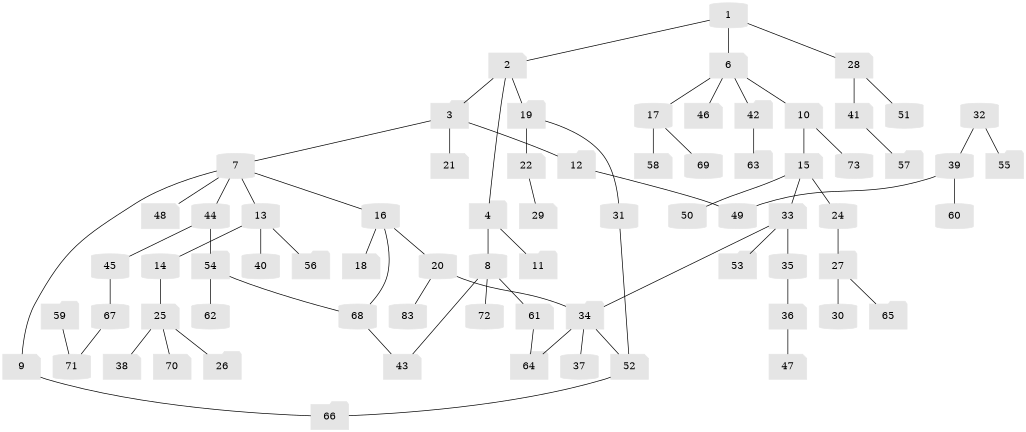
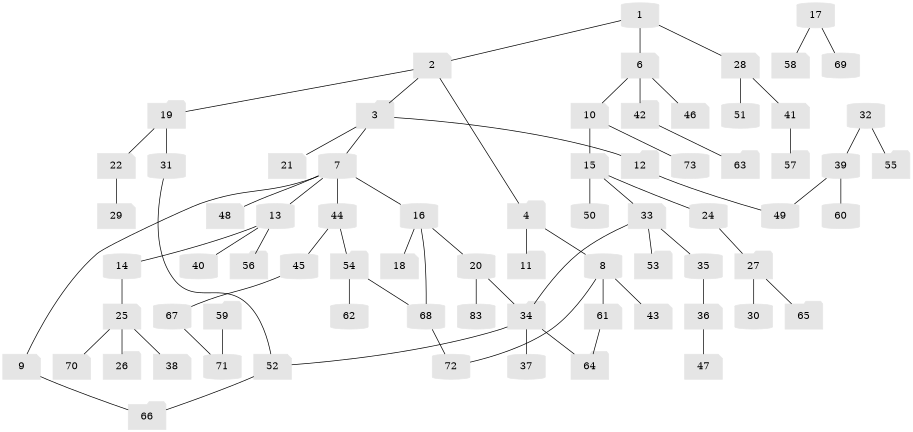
(690, 91) -> none
(380, 342) -> (438, 340)
